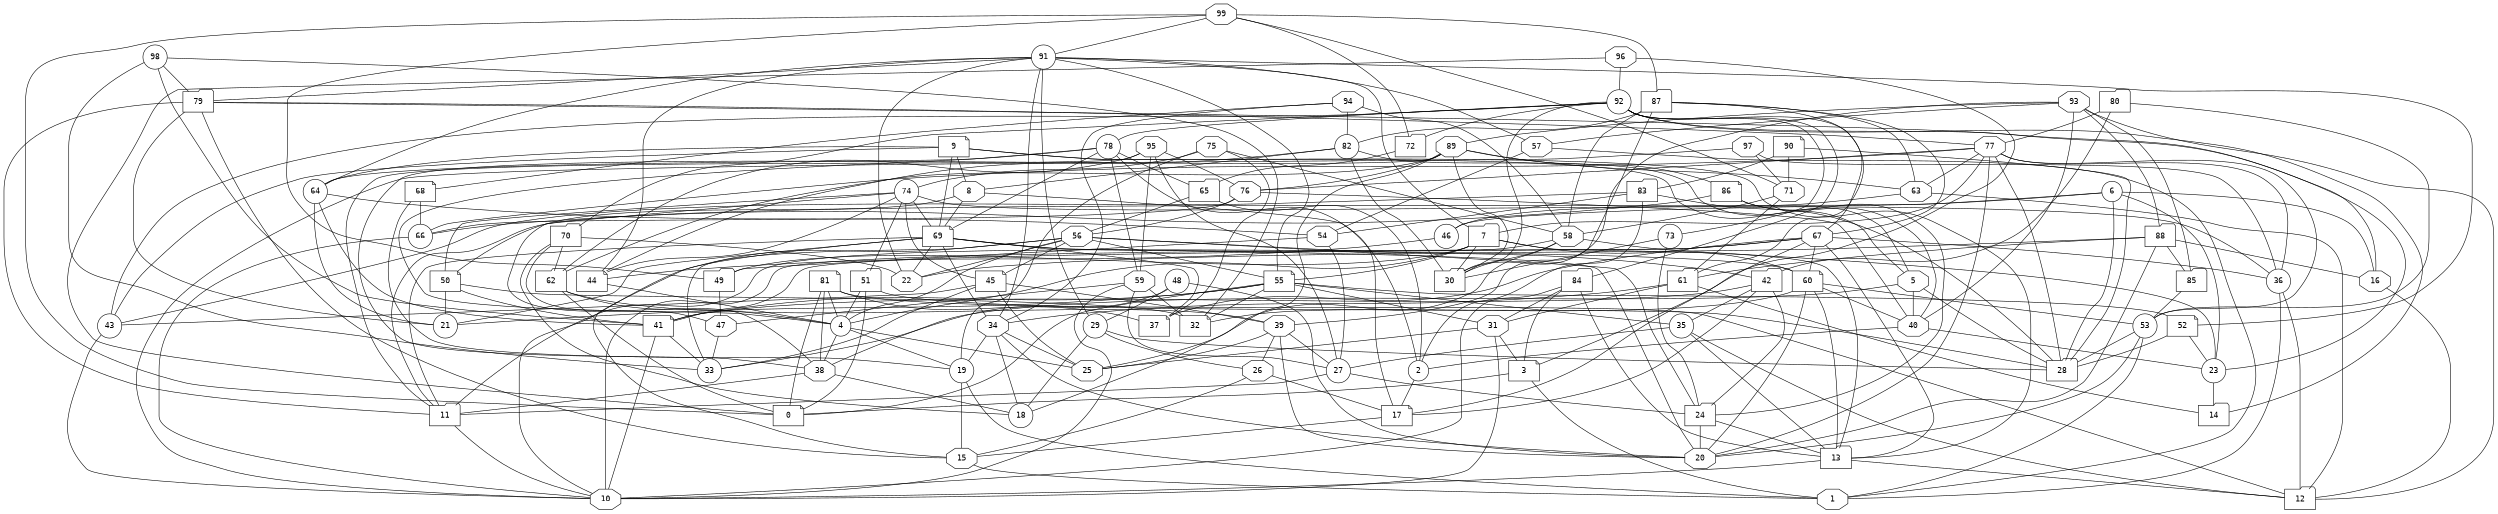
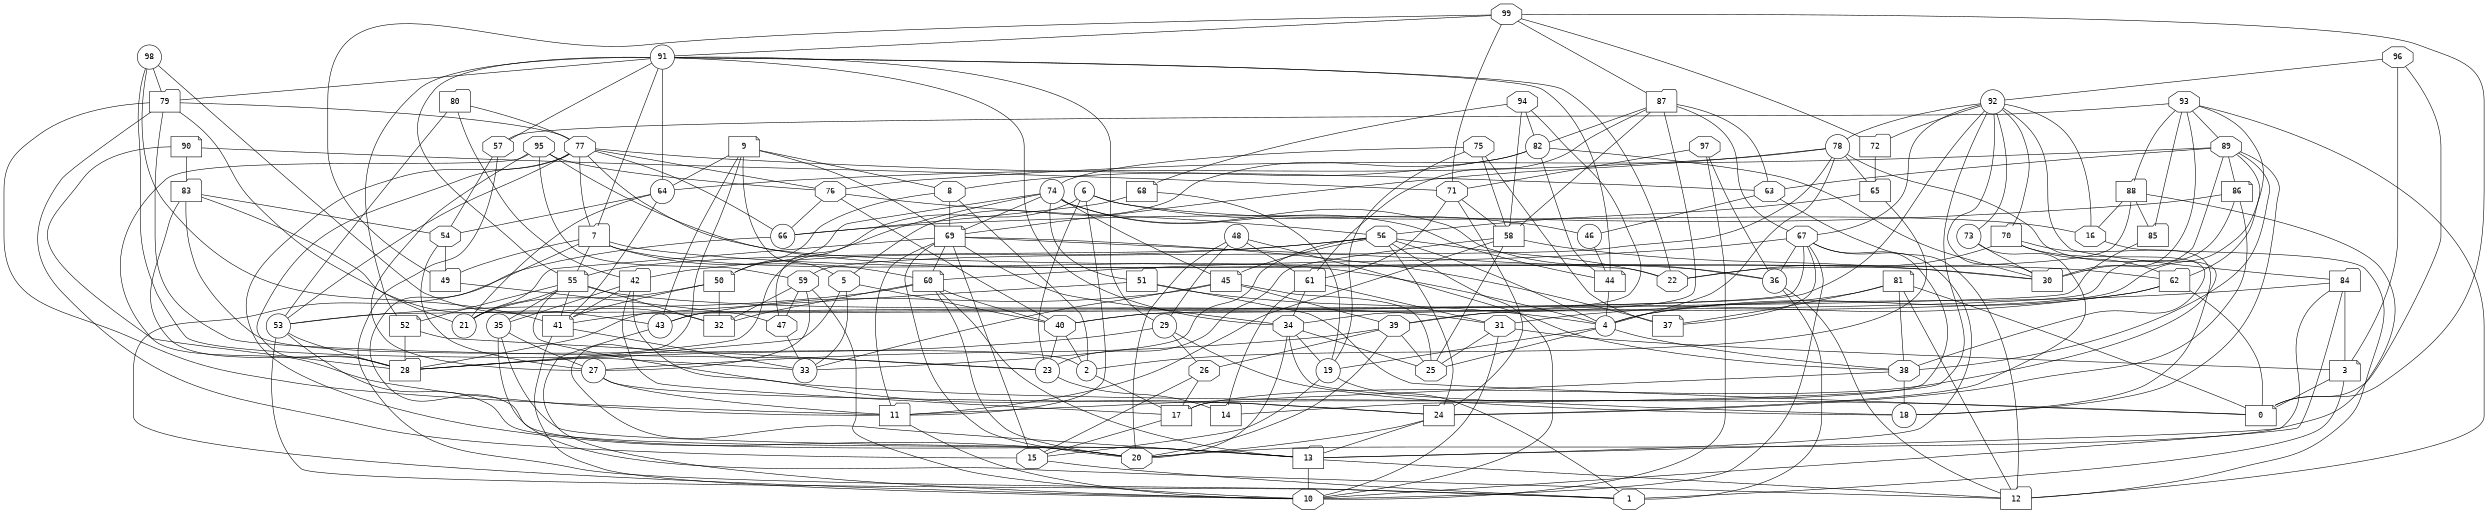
(1568, 236) -> (1509, 236)
(1932, 250) -> (1271, 257)
none -> (1514, 299)
